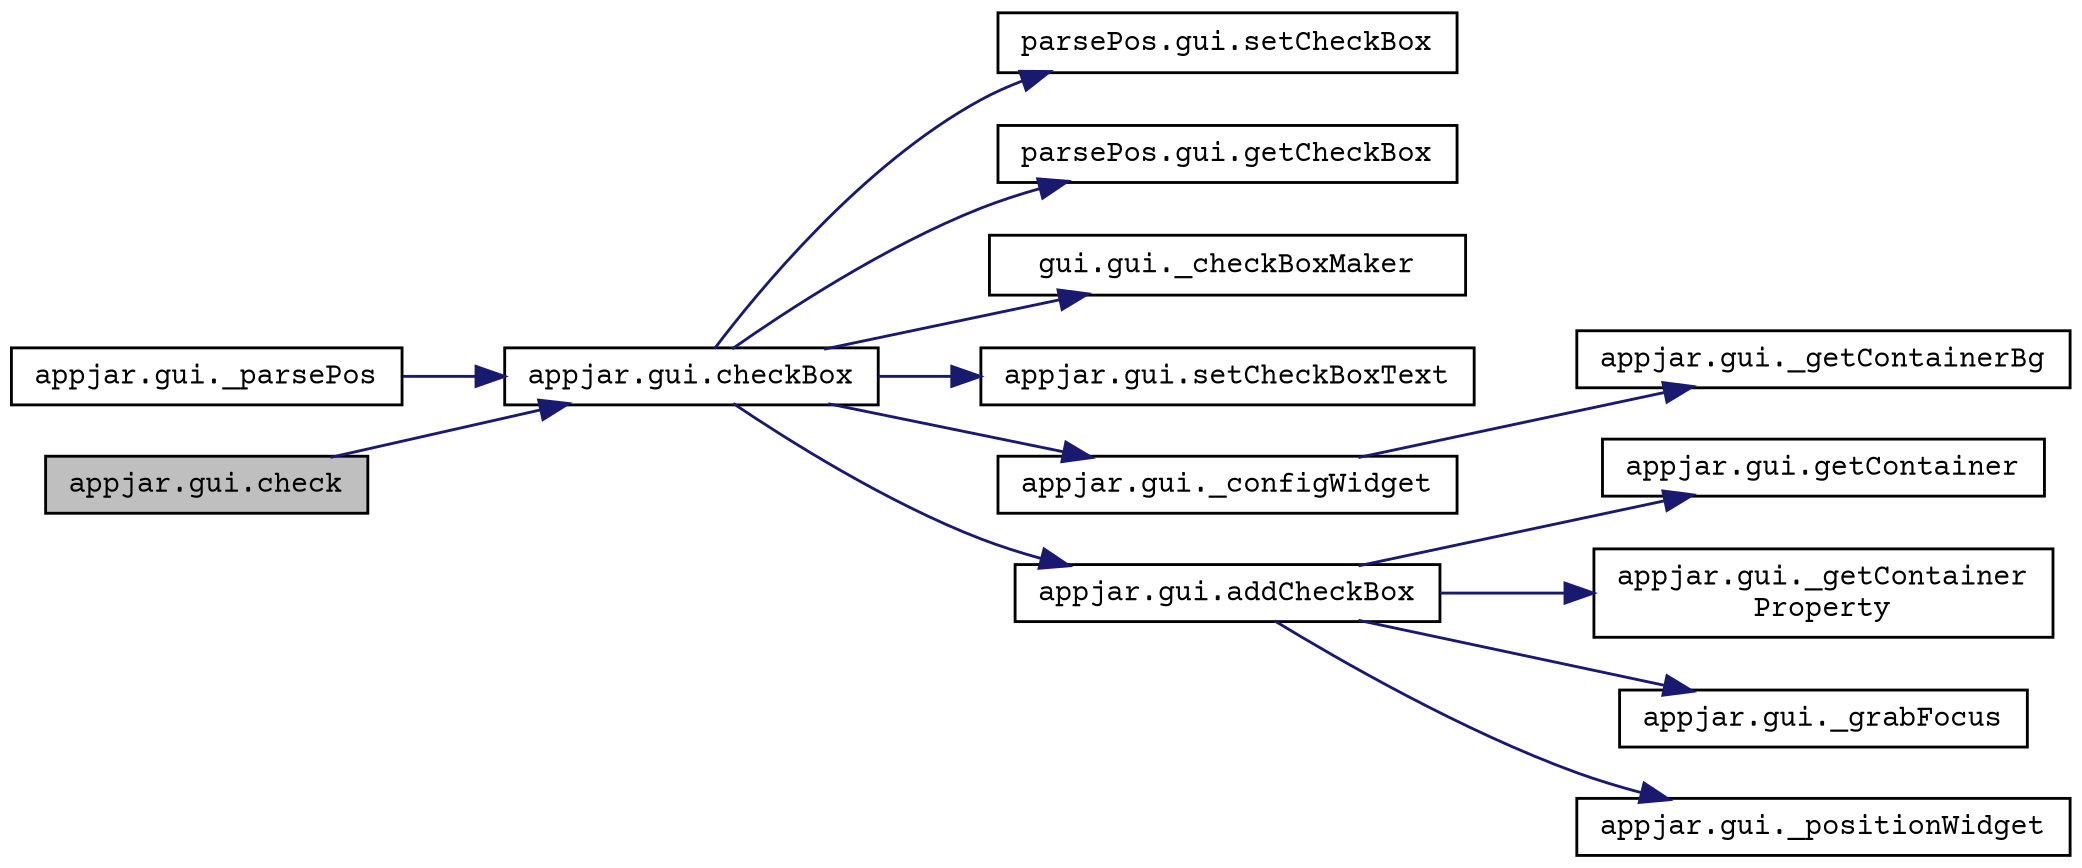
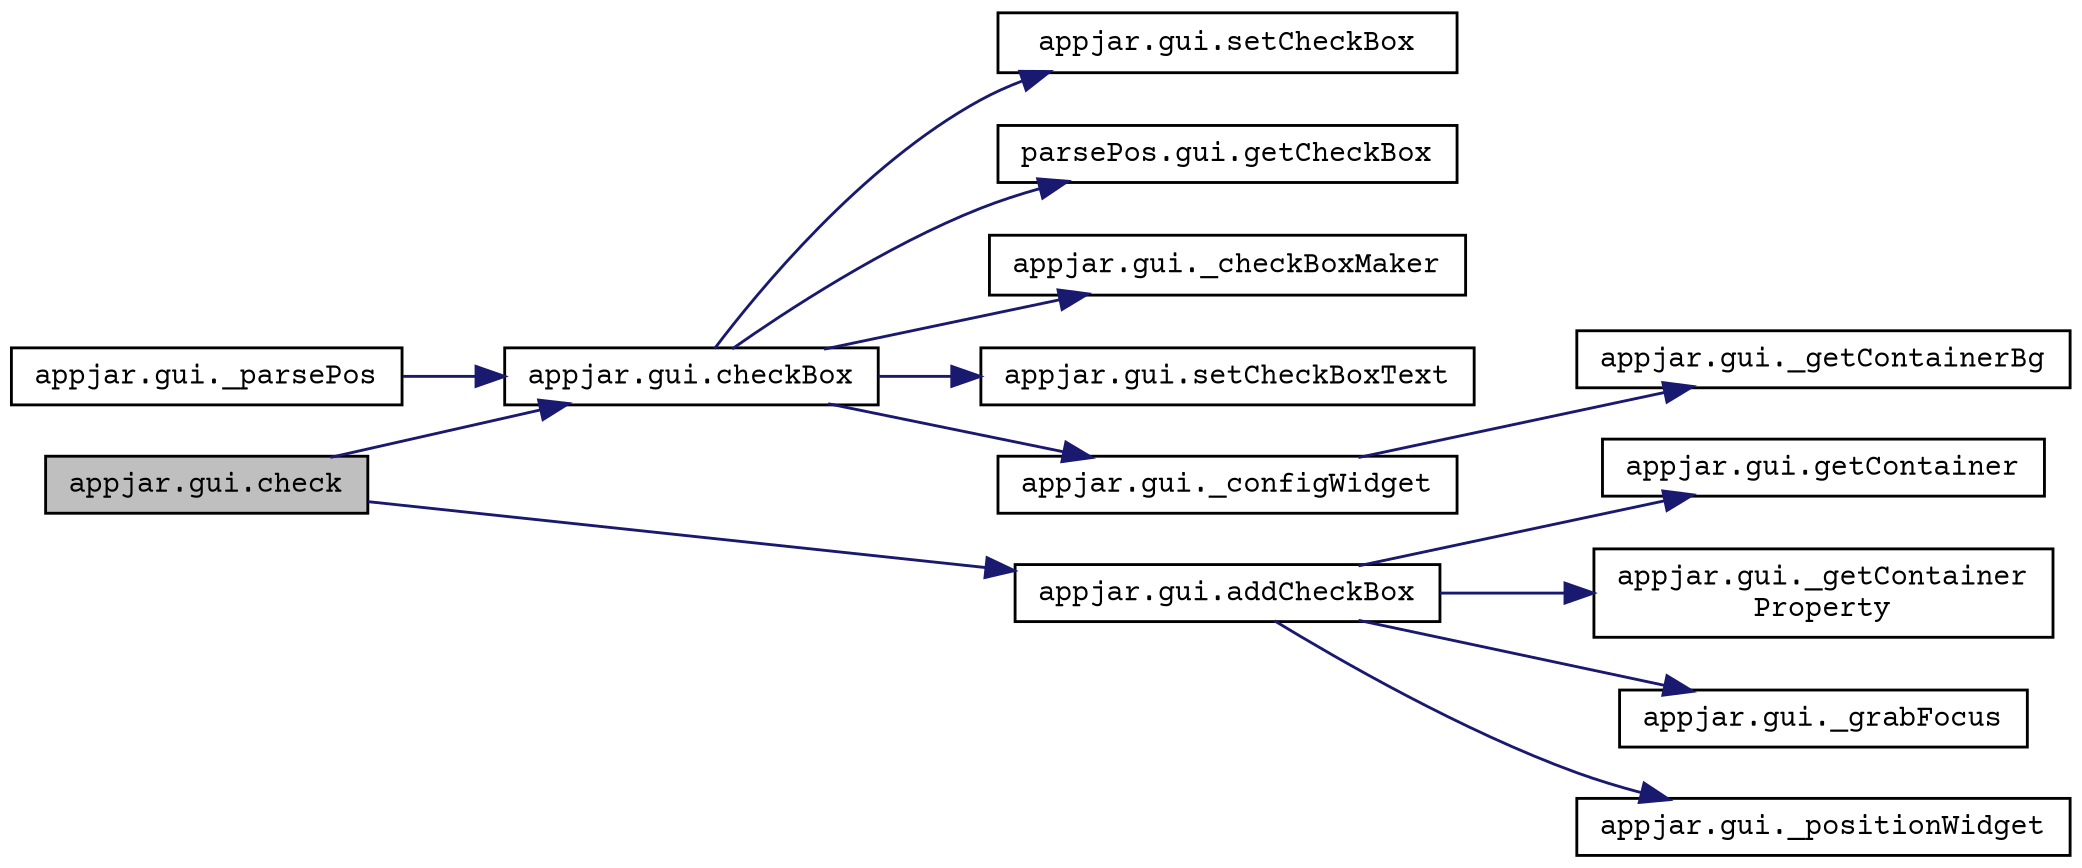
(1228, 43) -> (1228, 43)
(1228, 265) -> (1228, 265)
(881, 493) -> (677, 535)
